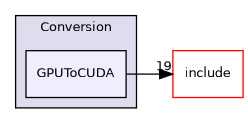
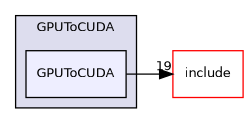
(76, 28) -> (76, 28)
